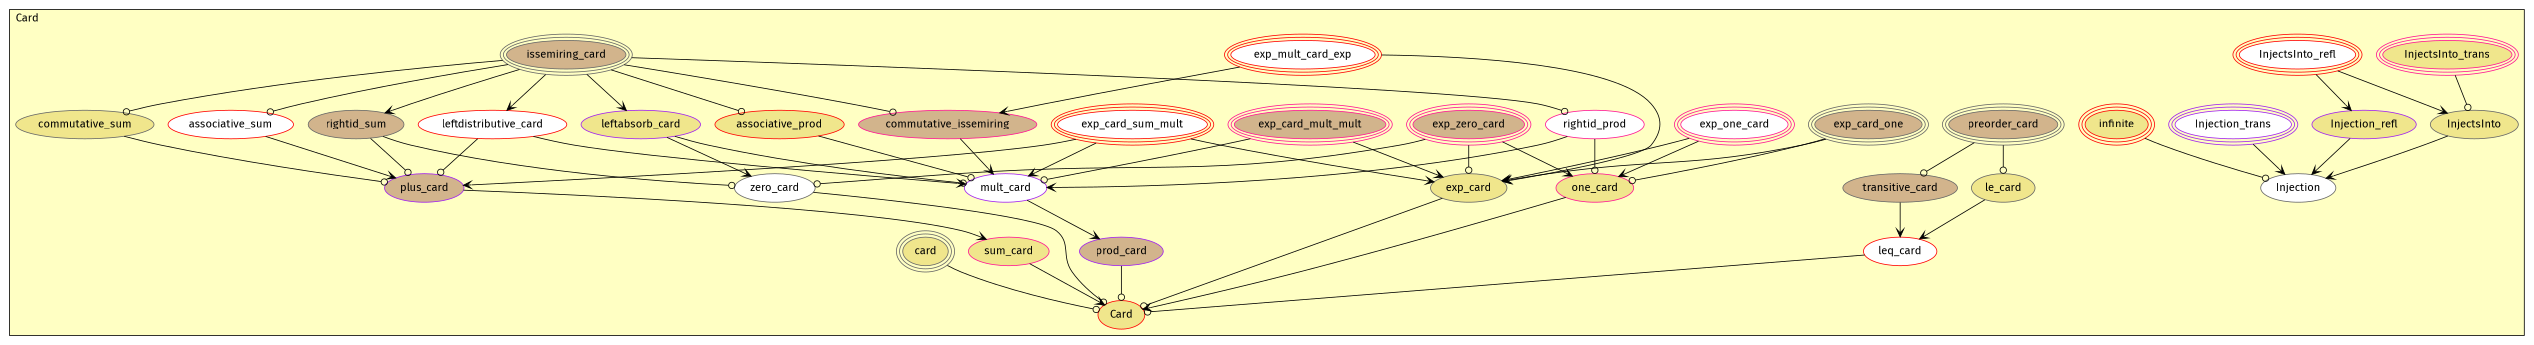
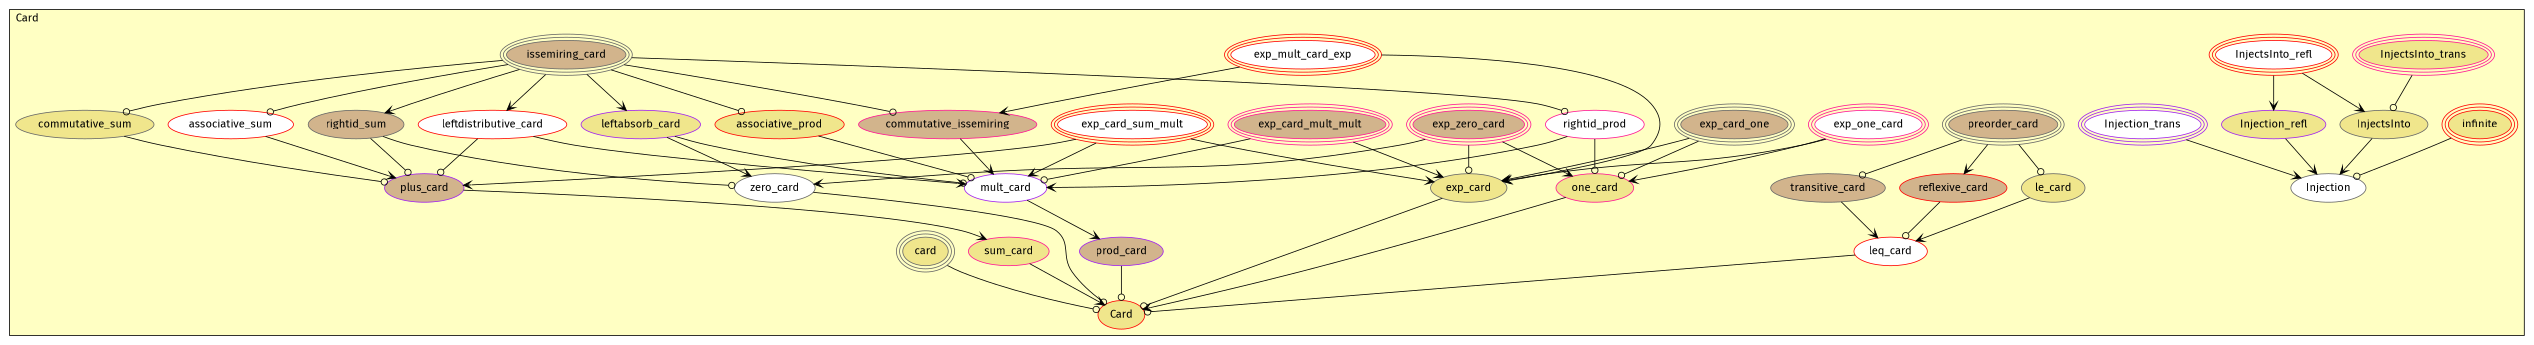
(1139, 167) -> (1140, 167)
none -> (1953, 188)
